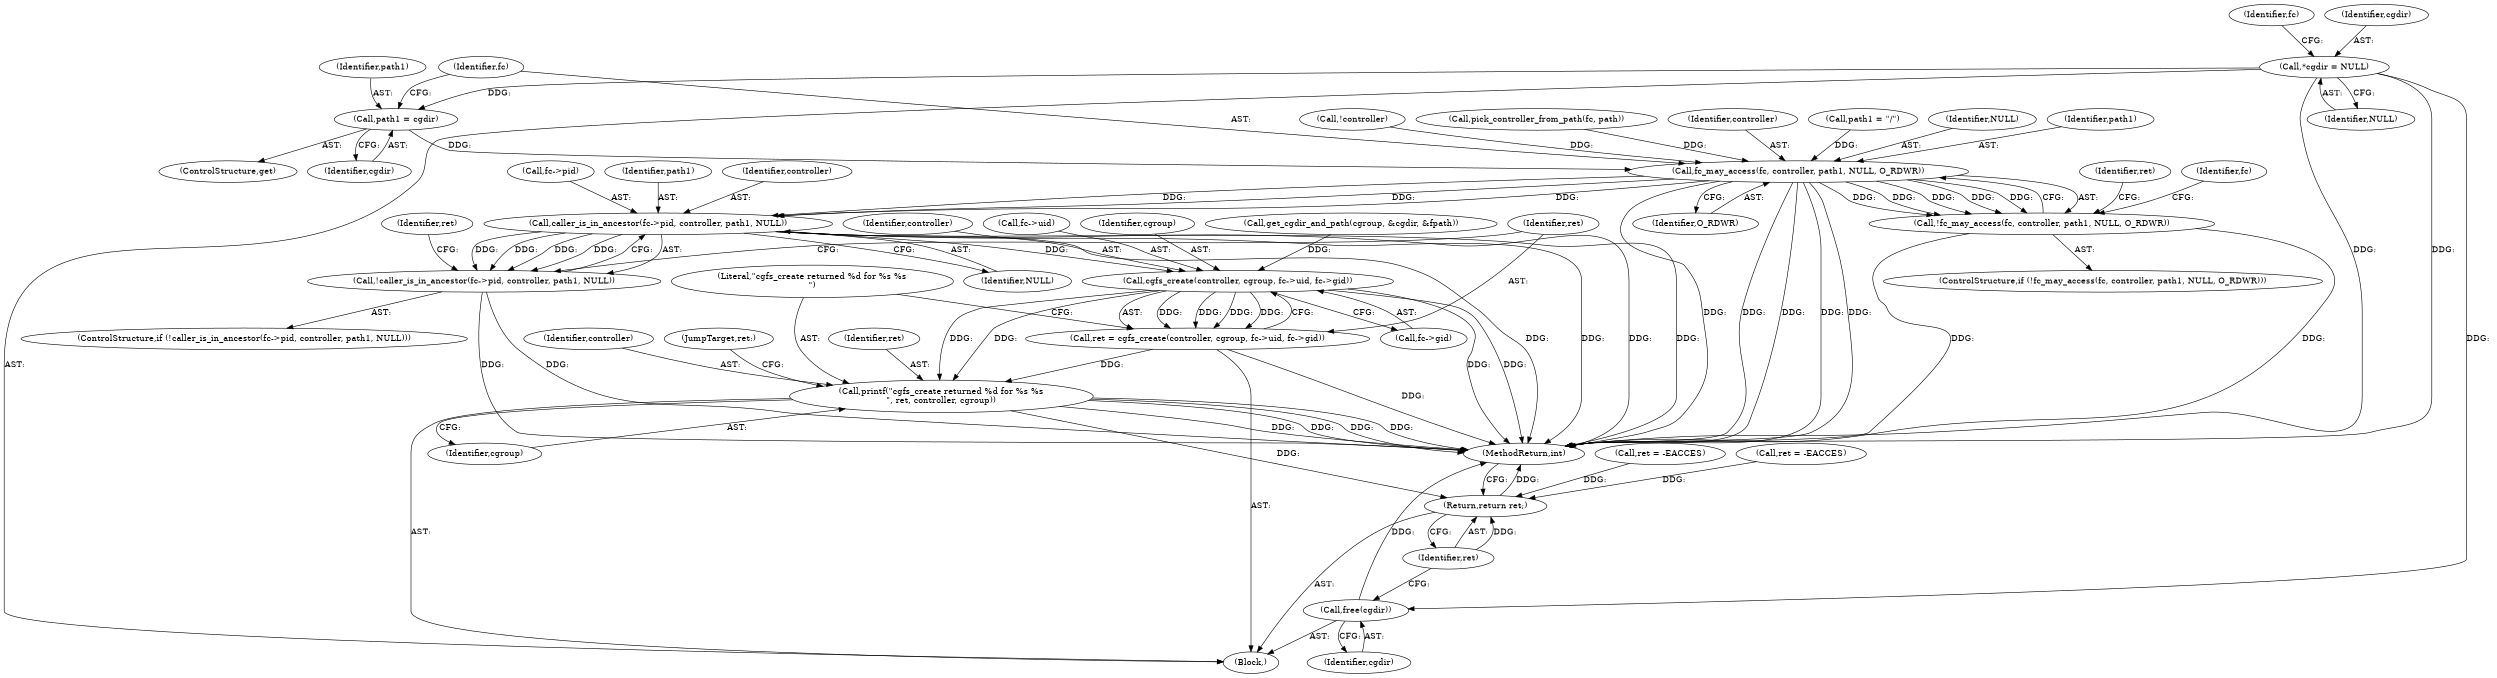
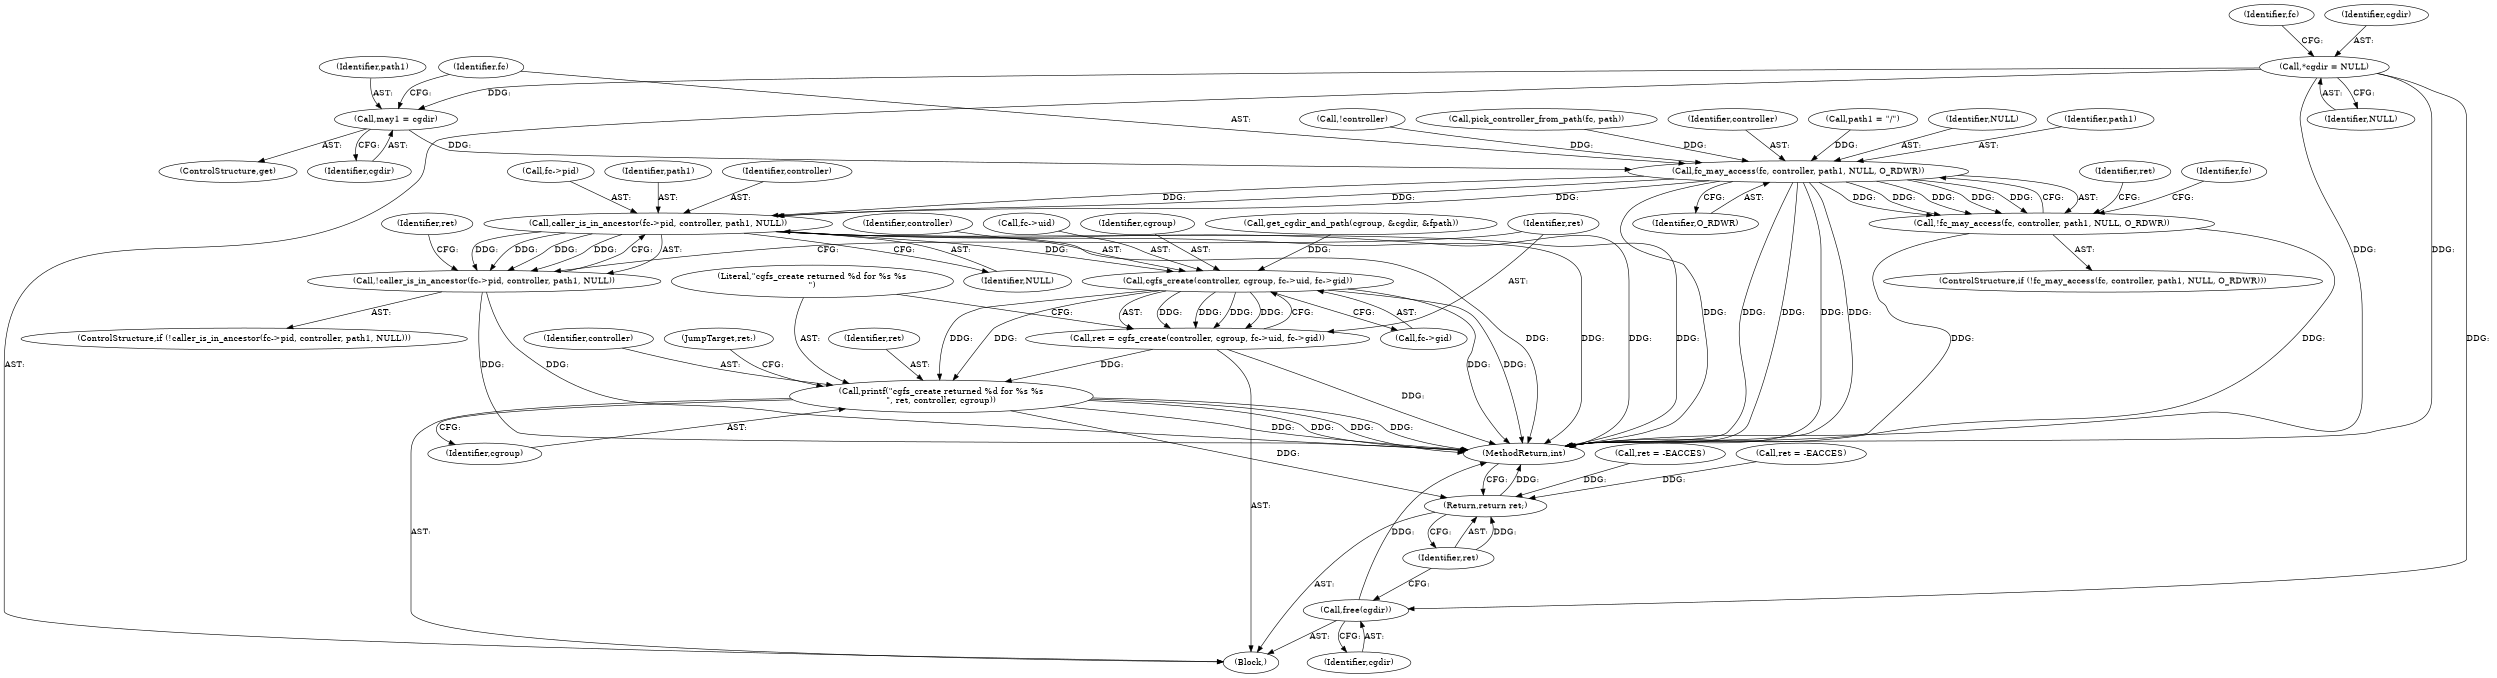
(396, 119) -> (396, 119)
